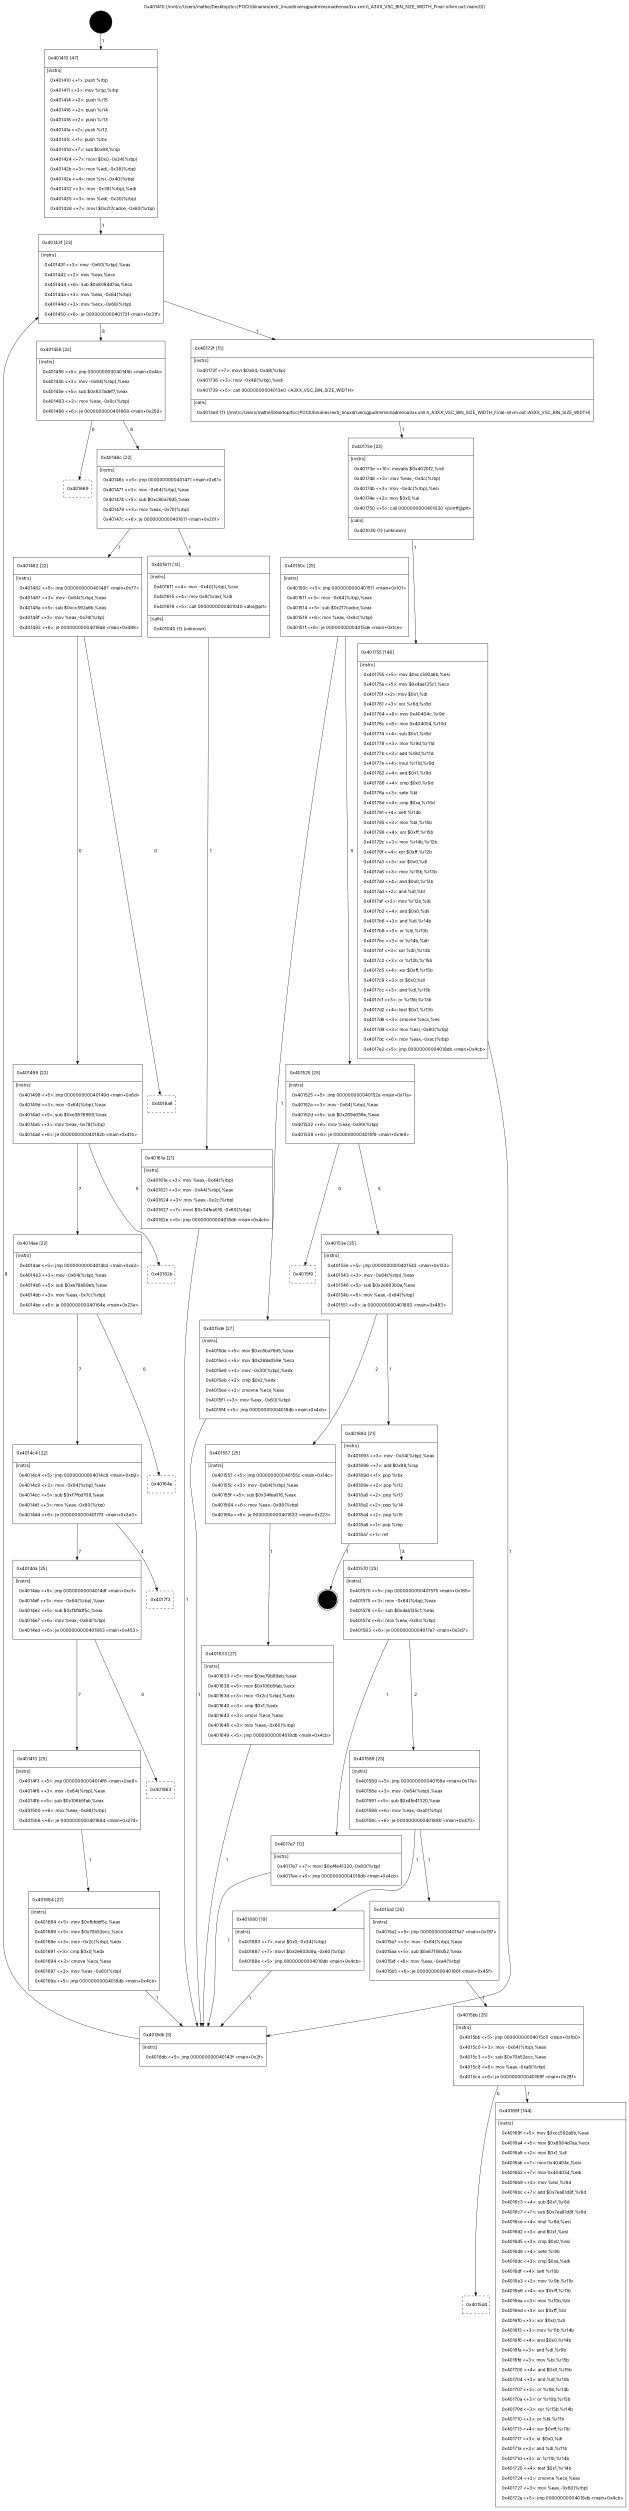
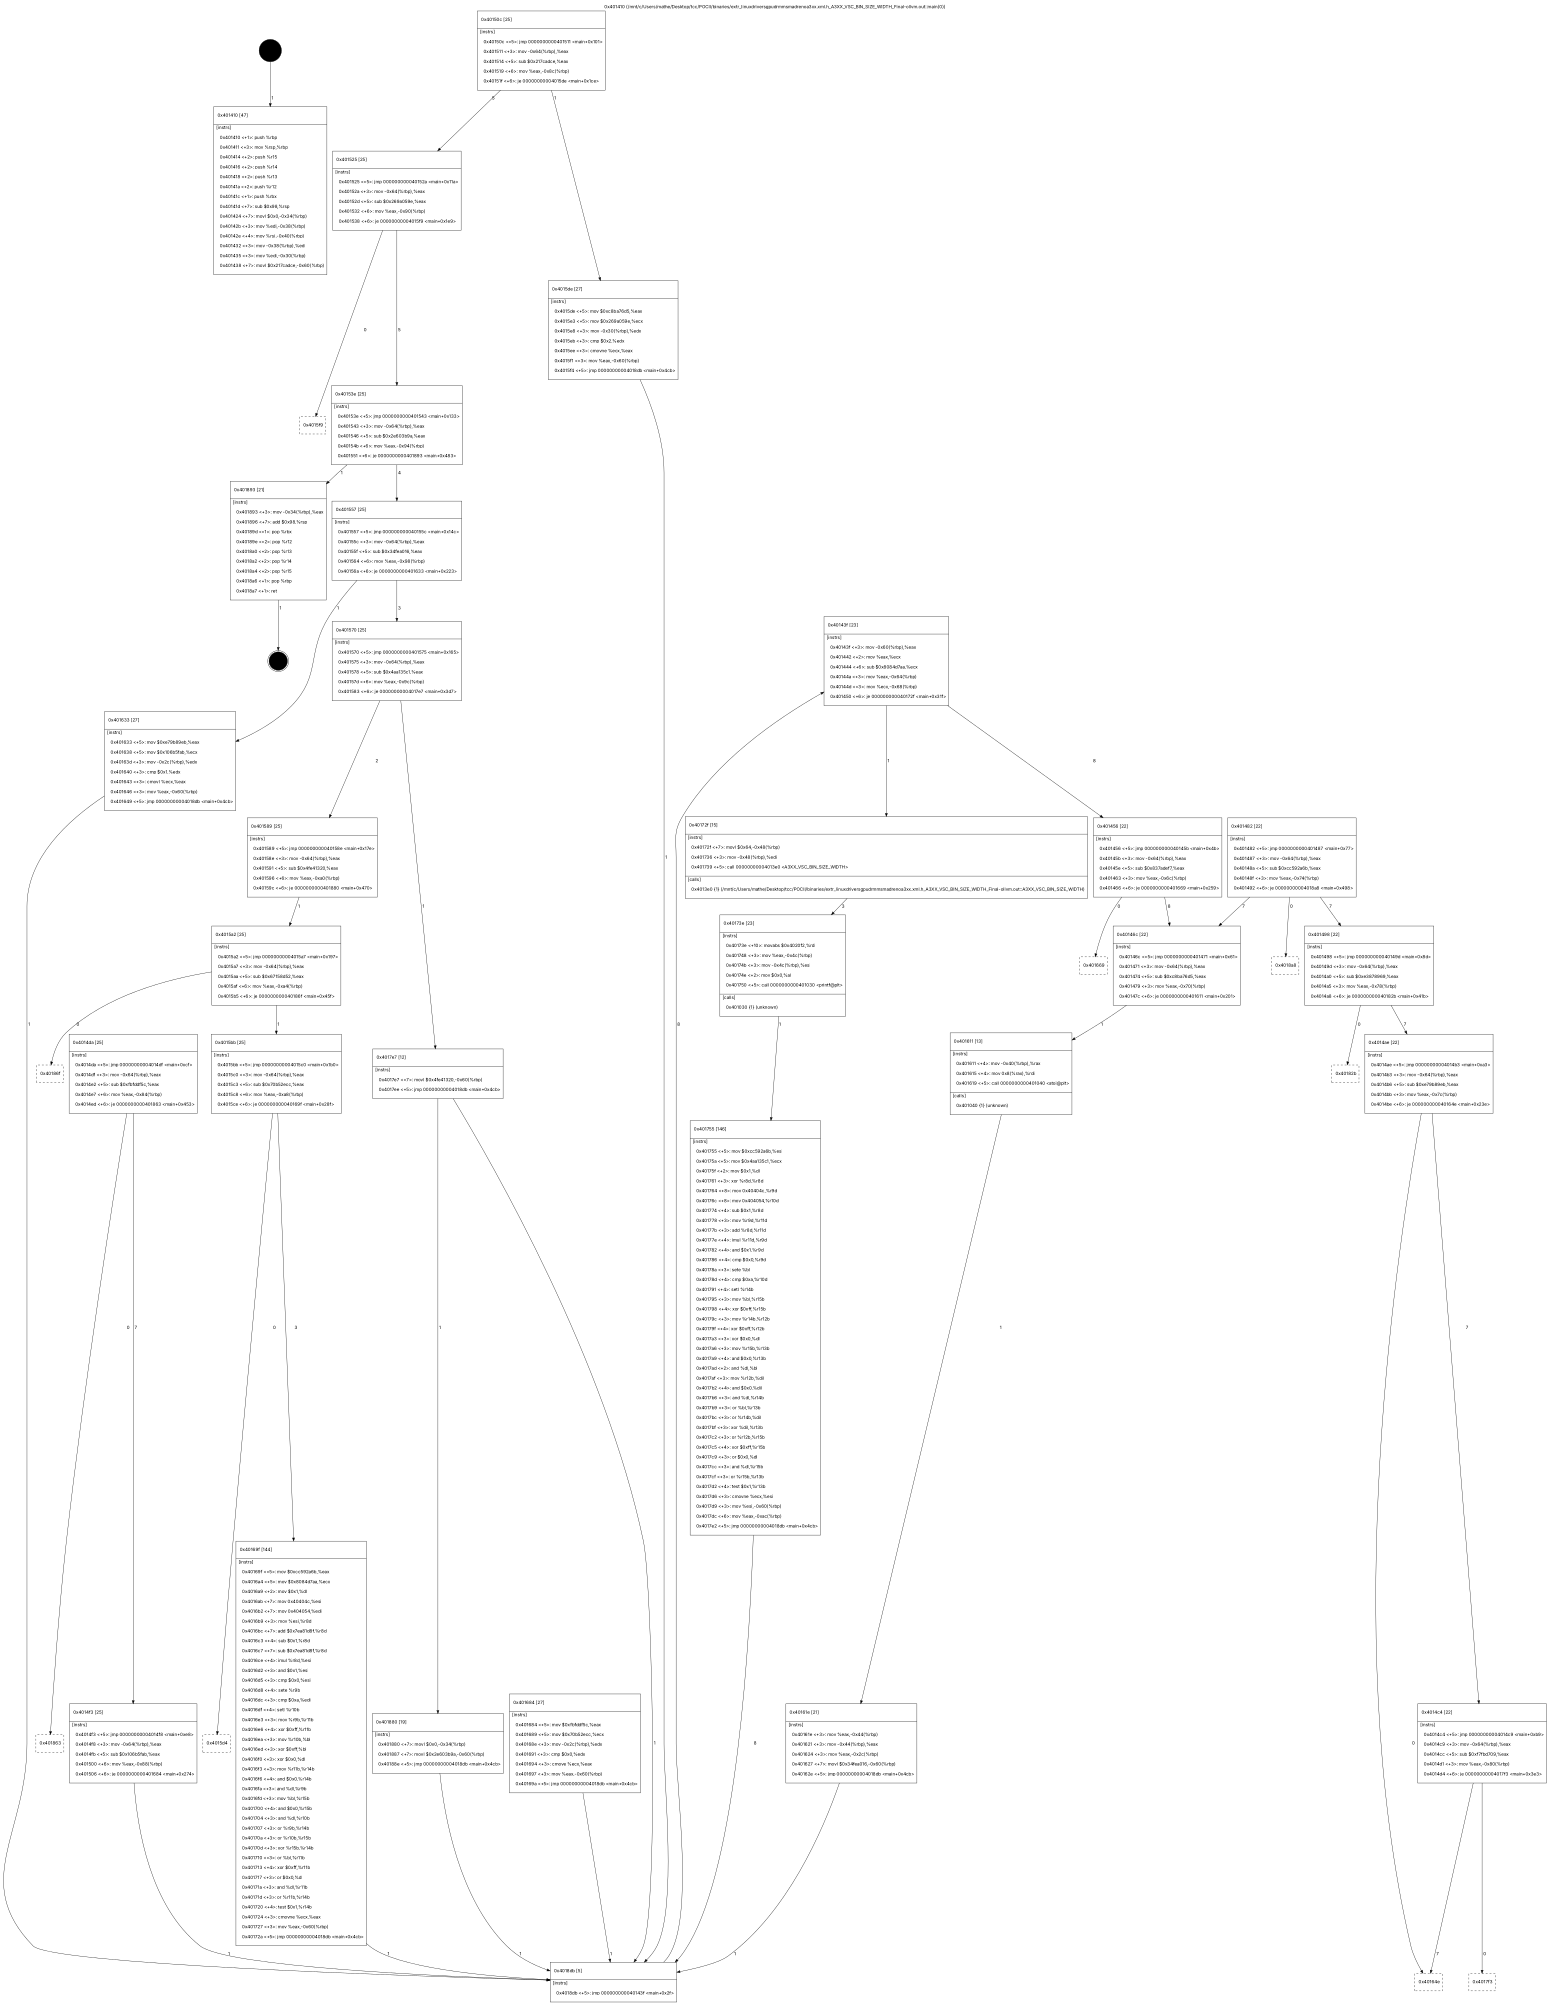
(101, 224) -> none
(402, 430) -> (843, 907)
(120, 542) -> (1235, 910)
(80, 851) -> (1330, 907)
none -> (50, 1074)
(137, 1189) -> (1359, 1025)
(376, 1369) -> (399, 473)
(77, 1540) -> (1452, 1877)
(400, 1550) -> (397, 599)
(142, 1552) -> (1484, 1954)
(510, 1552) -> (755, 1743)
(85, 1859) -> (282, 1964)
(397, 1890) -> (438, 1405)
none -> (454, 1971)
(528, 2094) -> (295, 1328)
